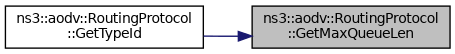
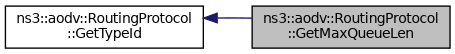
(221, 36) -> (235, 18)
